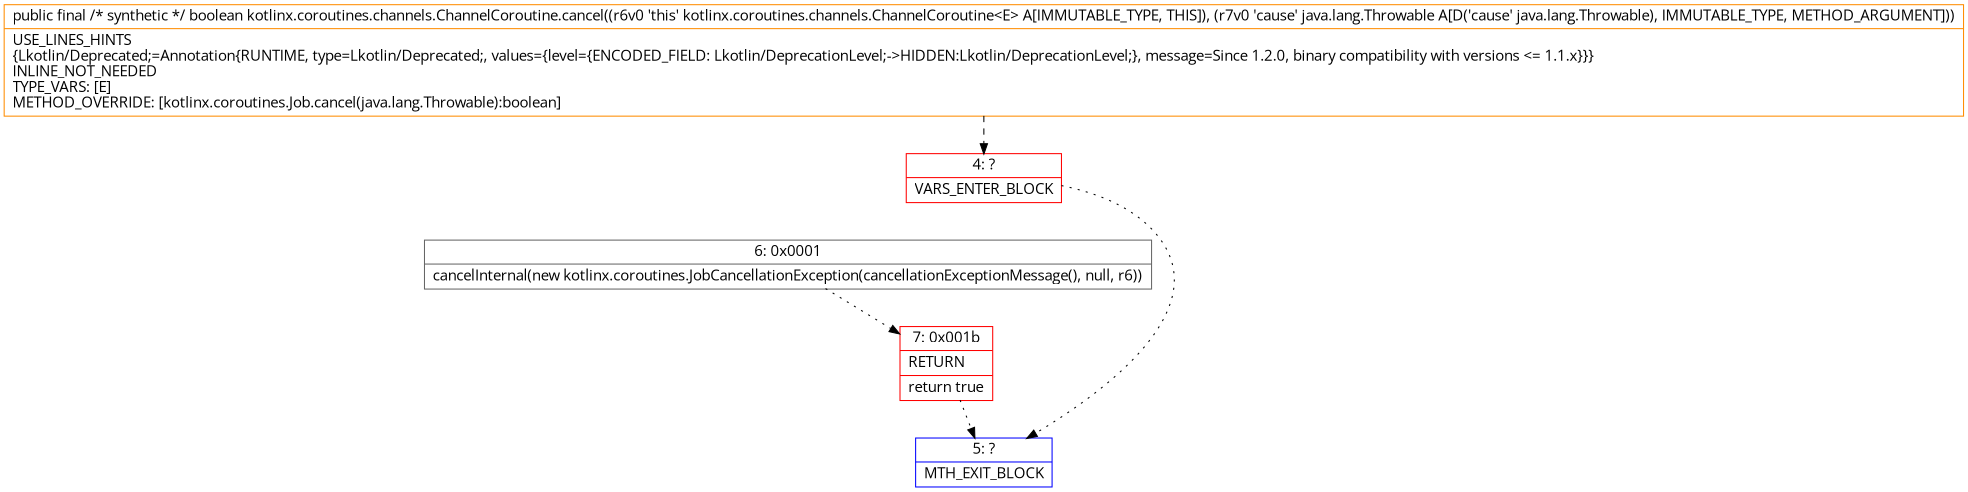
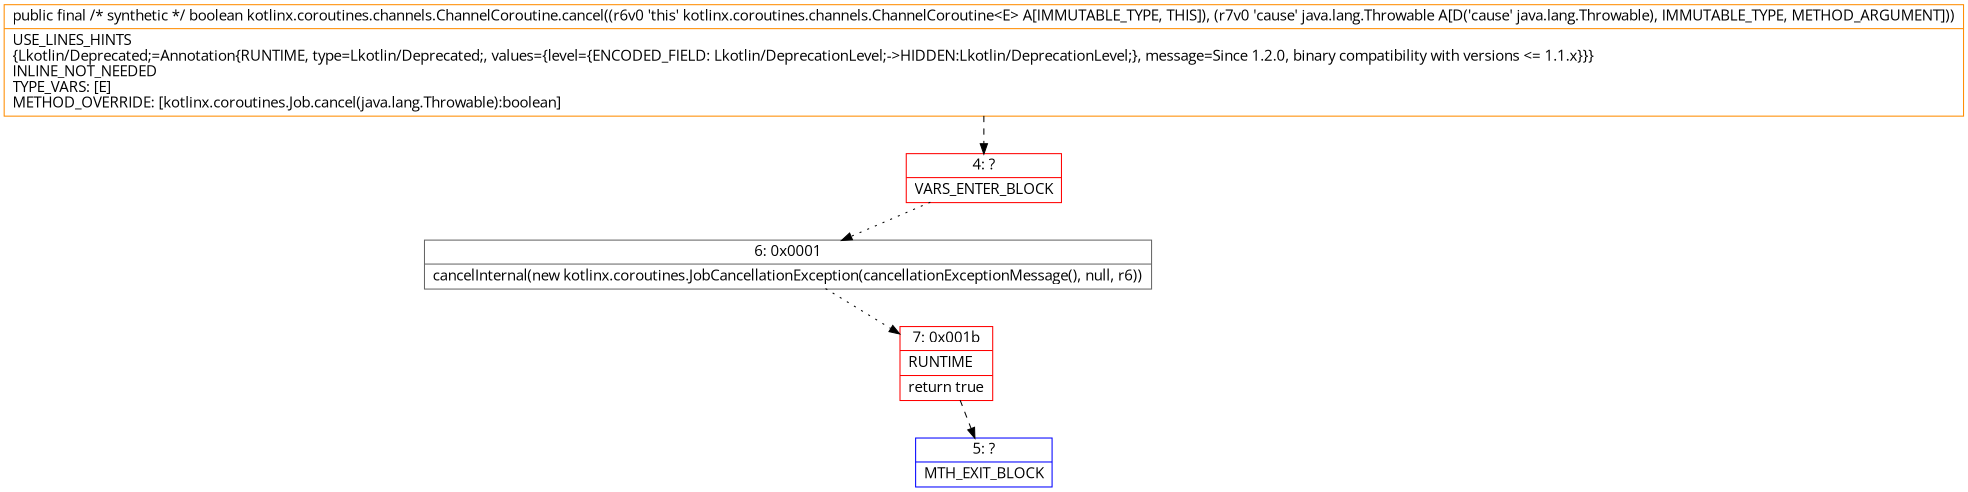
(1168, 307) -> (891, 219)
(937, 362) -> (941, 362)
(966, 414) -> (966, 414)
